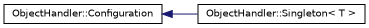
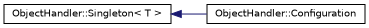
(185, 14) -> (194, 14)
